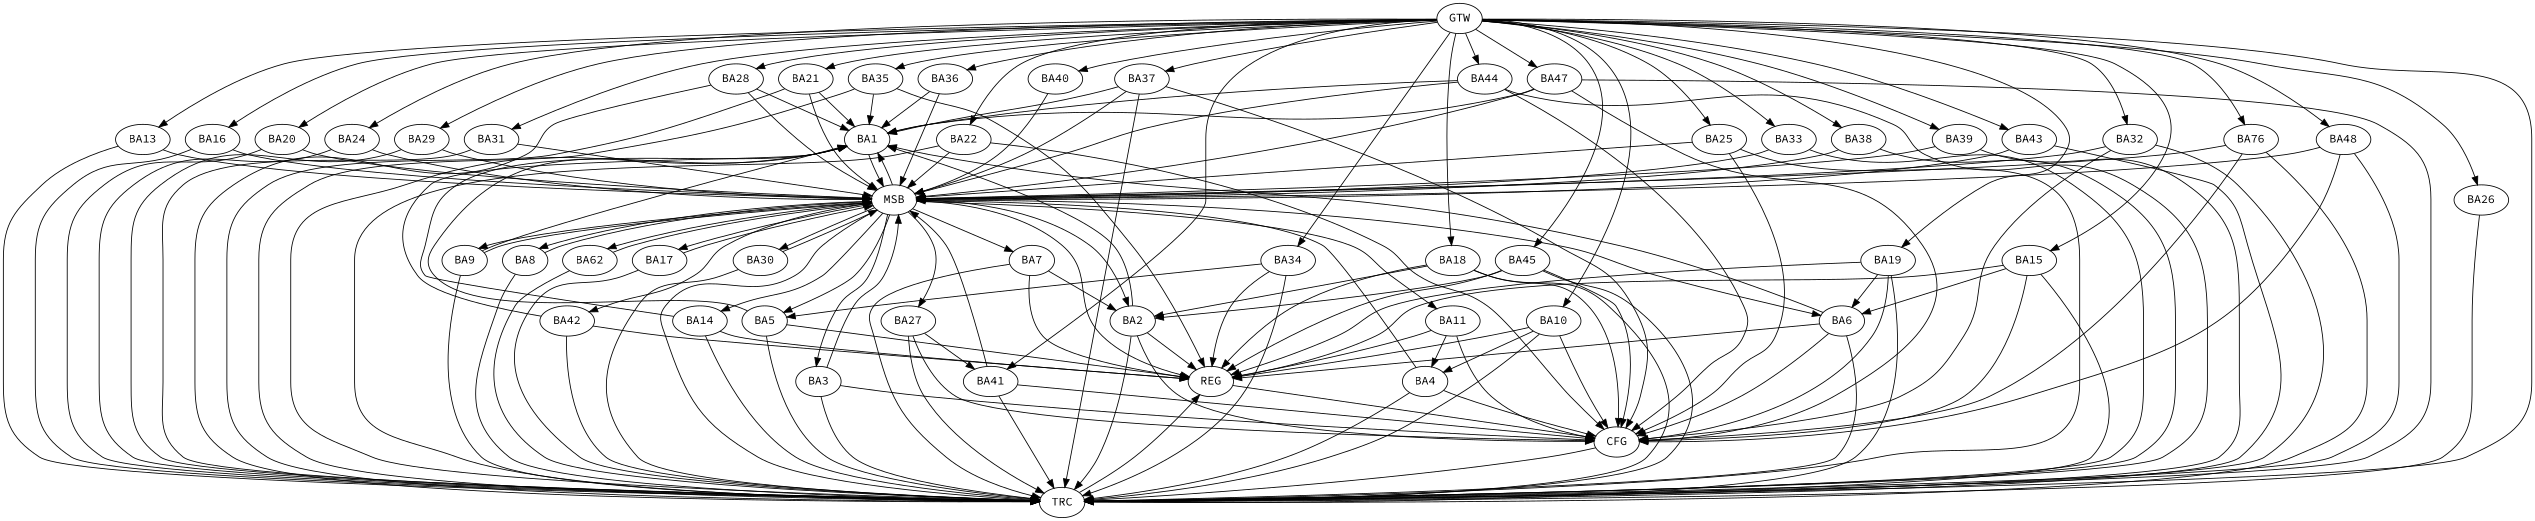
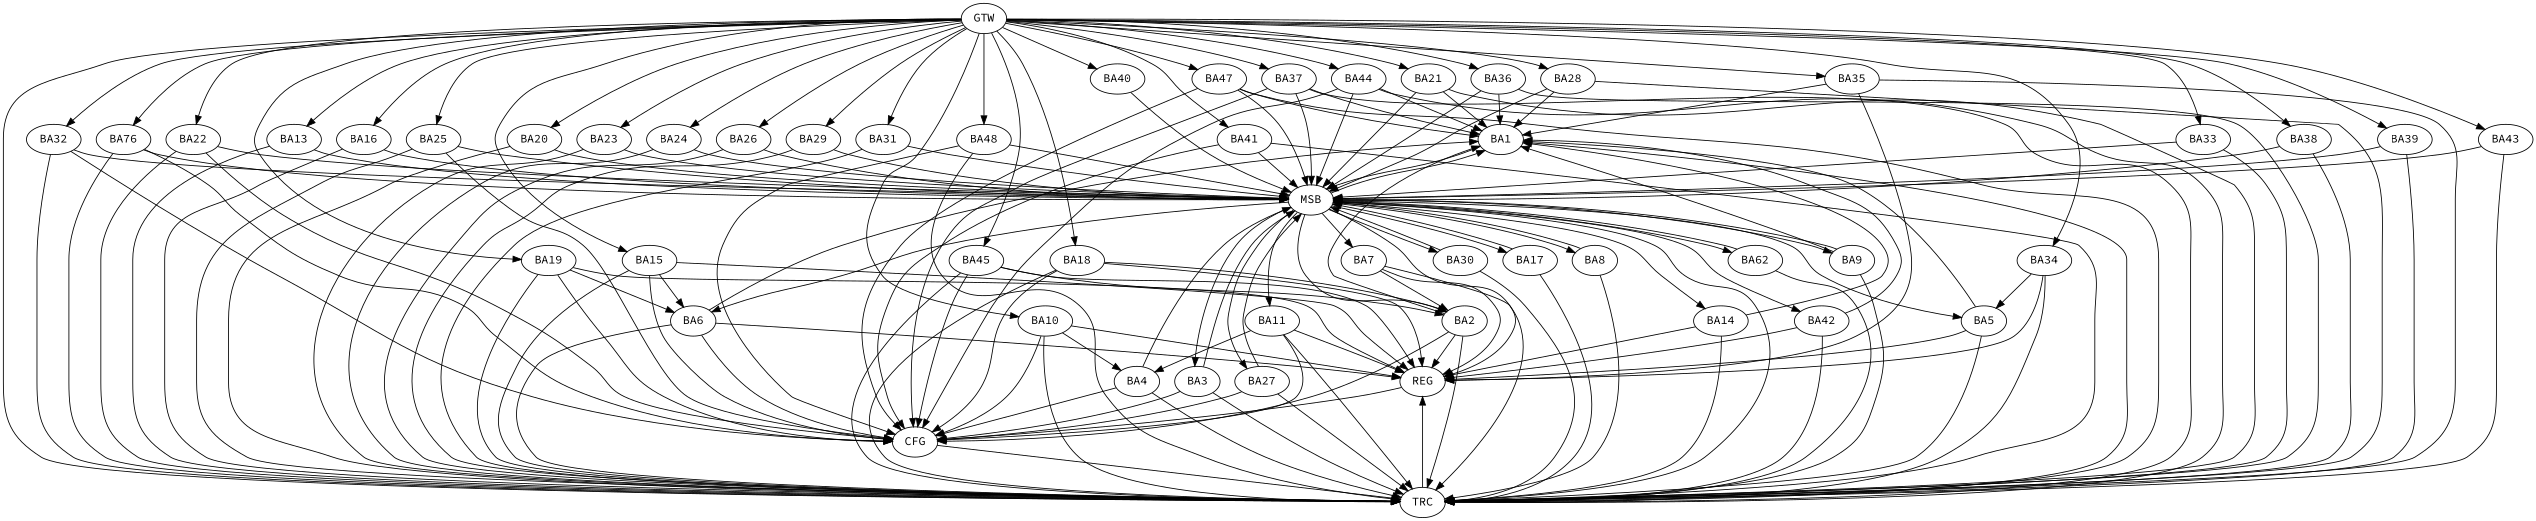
none -> (604, 139)
none -> (1020, 190)
none -> (2318, 340)
(950, 352) -> (1246, 304)
none -> (1346, 408)
